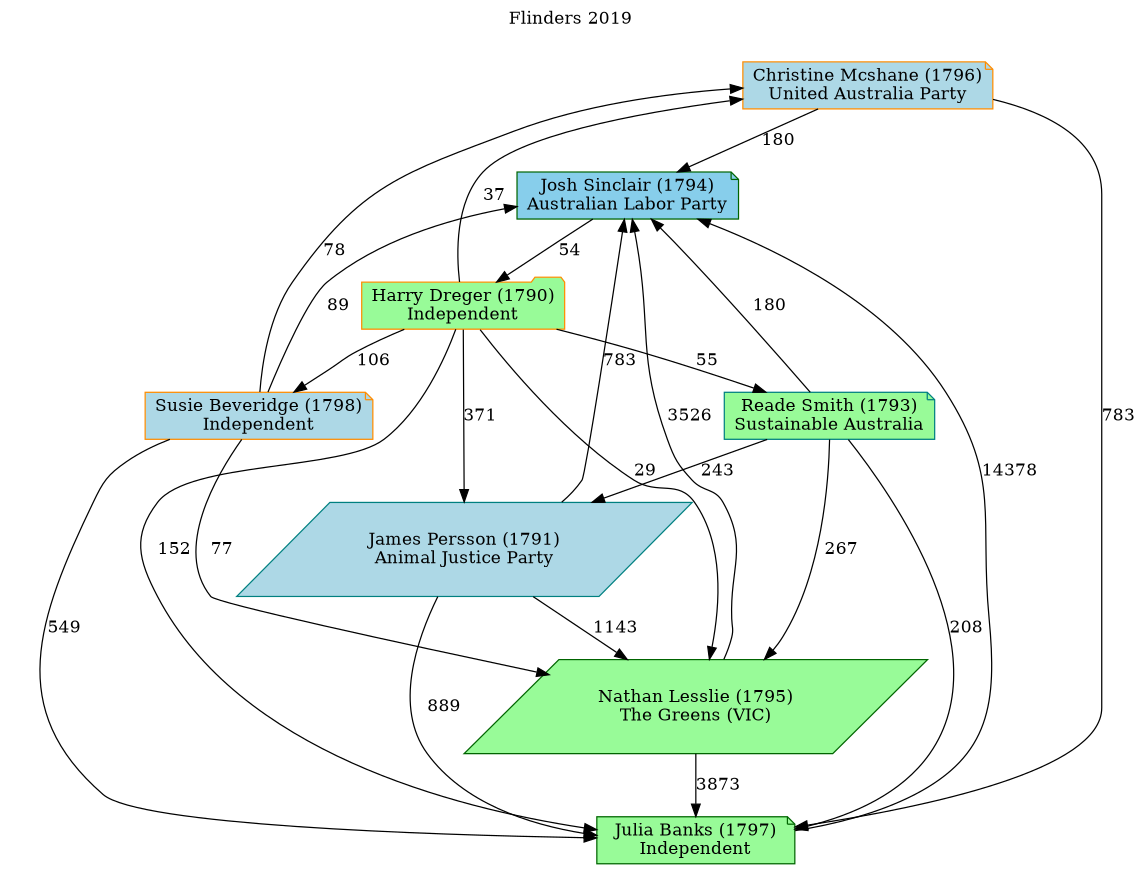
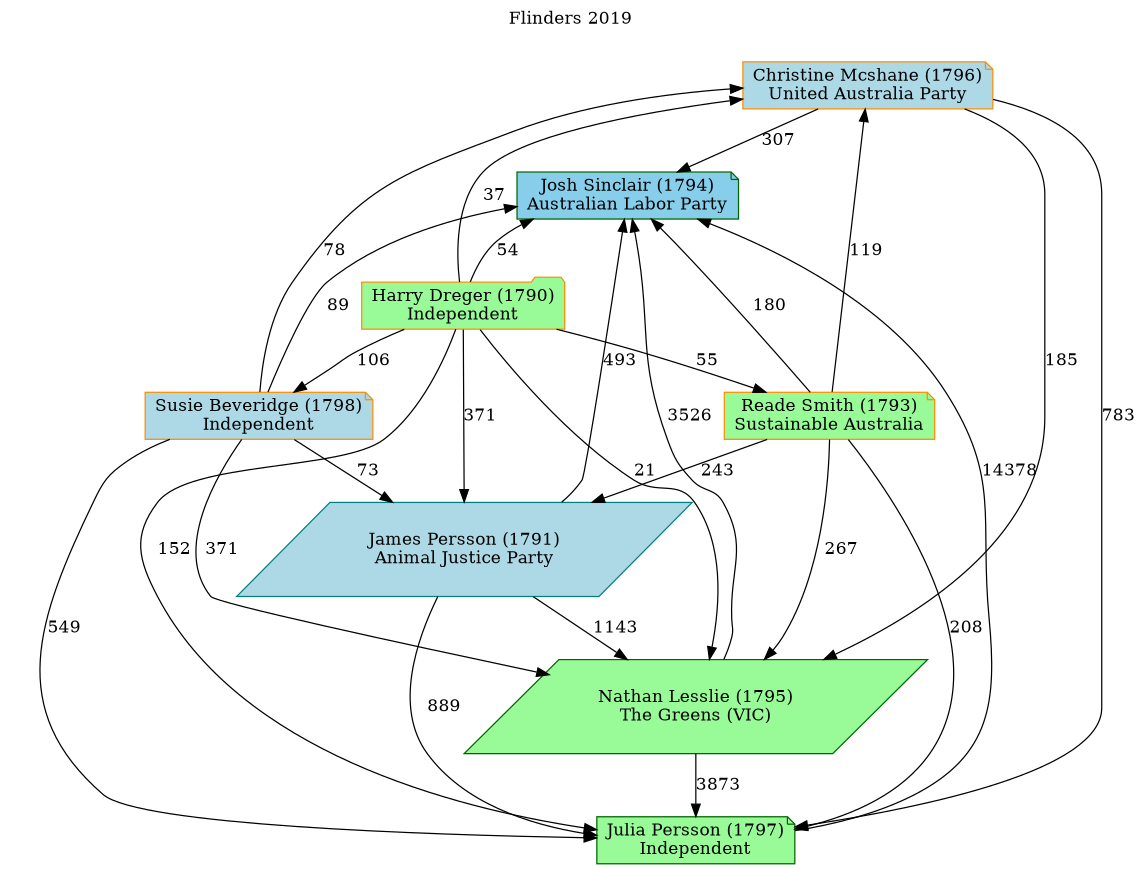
(779, 140) -> (779, 140)
(550, 247) -> (490, 248)
none -> (848, 257)
(620, 361) -> (620, 361)
none -> (1045, 410)
(829, 416) -> (829, 416)
none -> (338, 468)
(646, 471) -> (646, 471)
(222, 549) -> (222, 549)
(696, 840) -> (696, 840)
